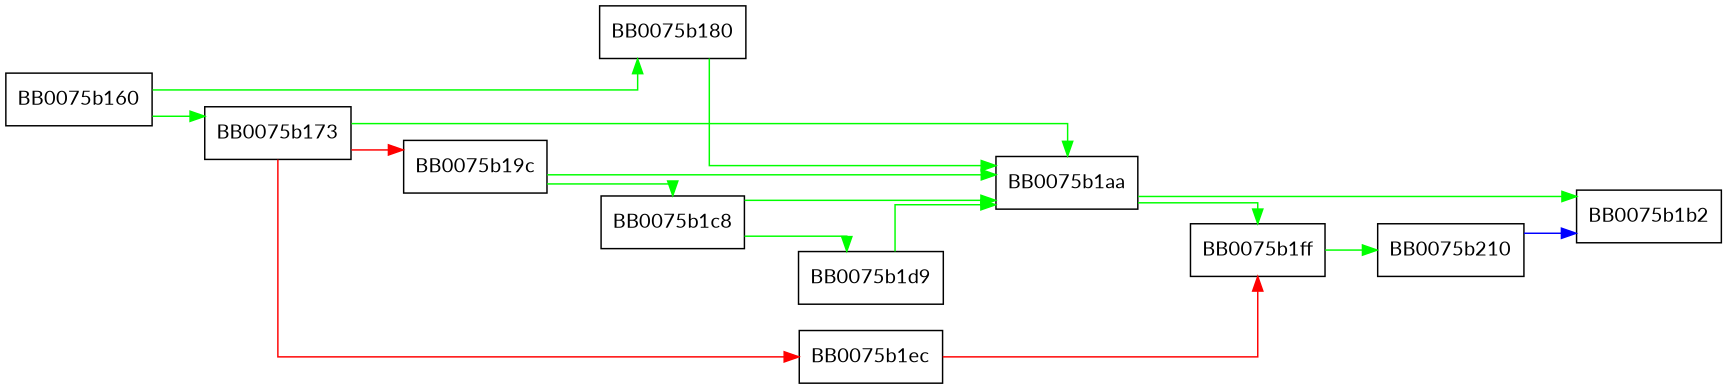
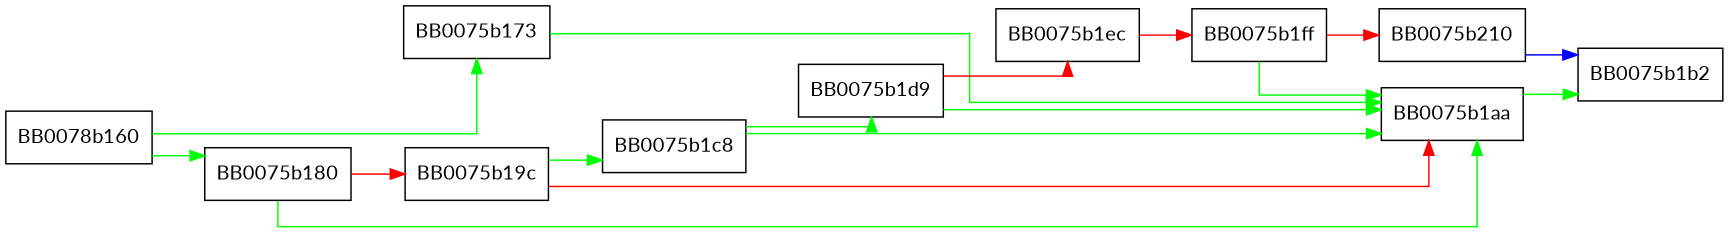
(79, 99) -> (79, 137)
(370, 150) -> (371, 174)
(764, 175) -> (1004, 186)
(1201, 203) -> (1296, 95)
(1344, 250) -> (1345, 35)
(432, 357) -> (1006, 76)
